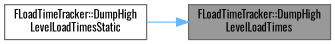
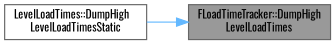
(76, 22) -> (76, 22)
